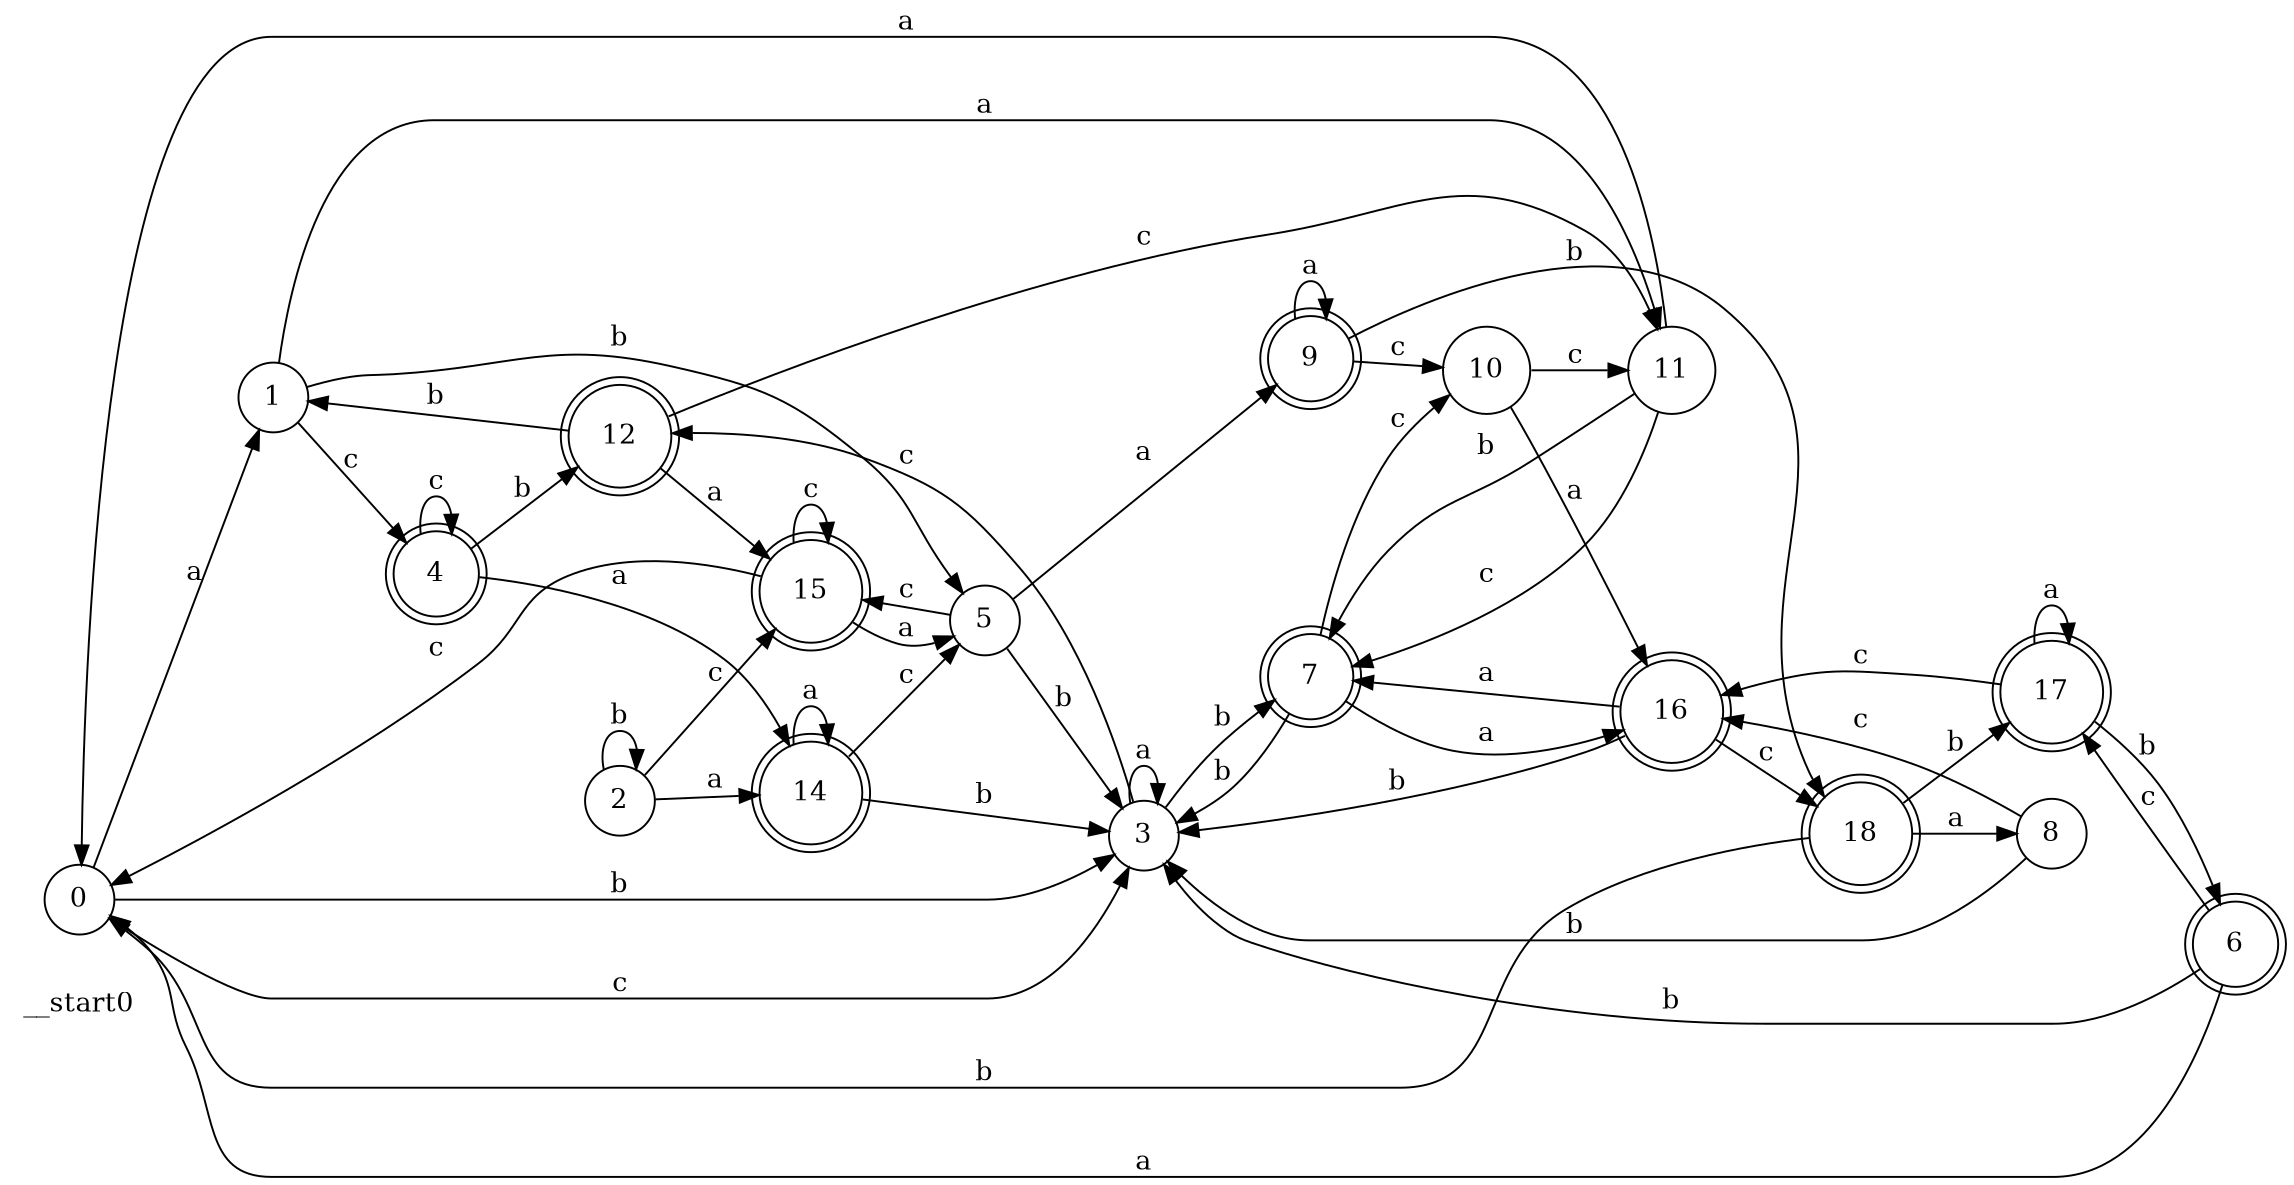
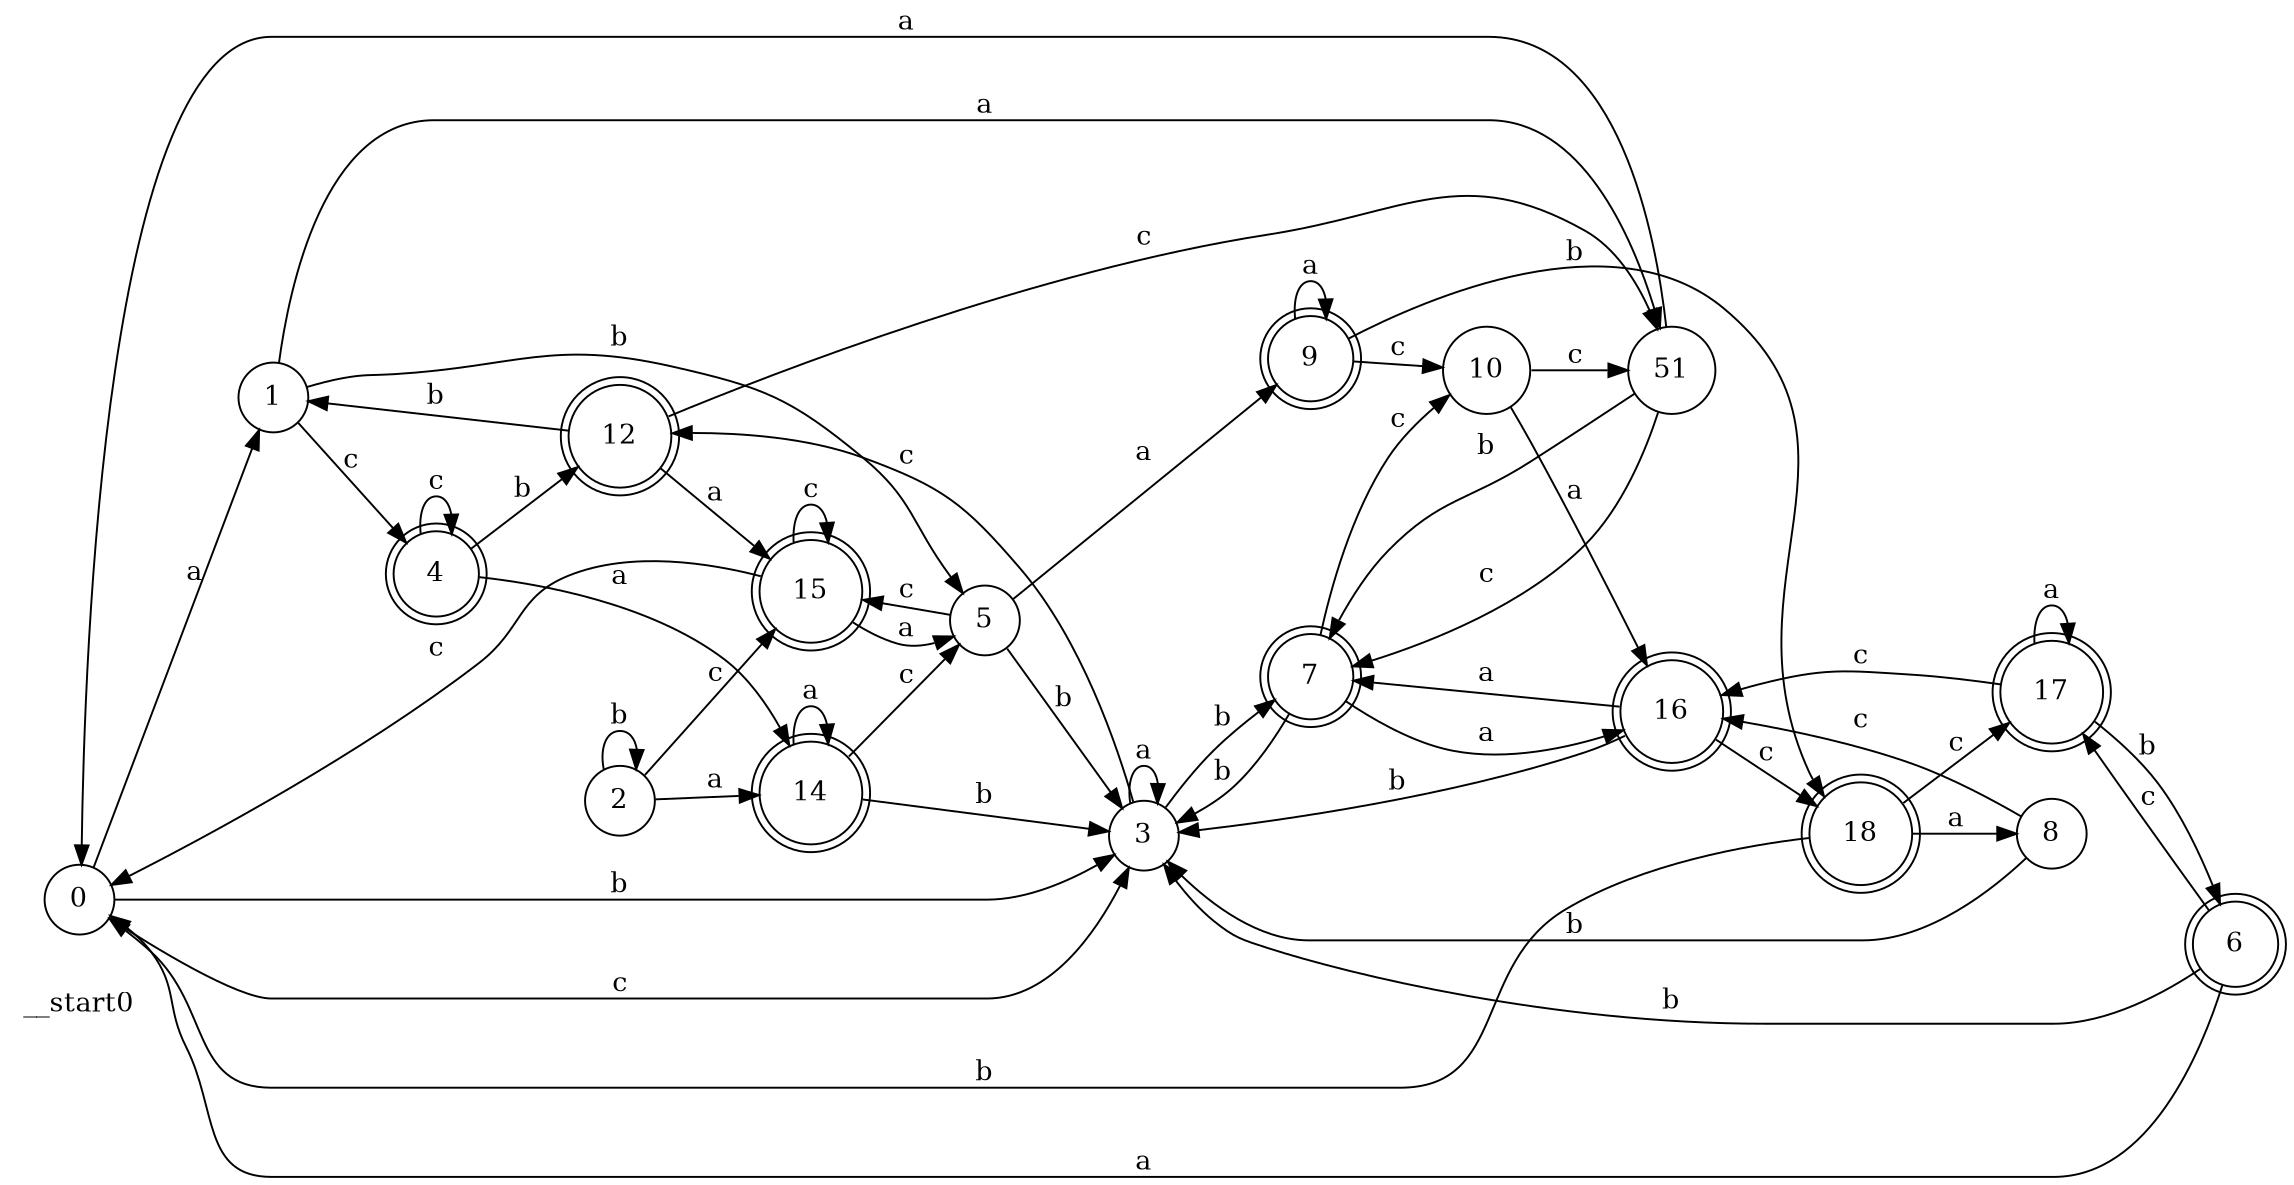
(1672, 370) -> (1672, 370)
(1956, 744) -> (1956, 744)
